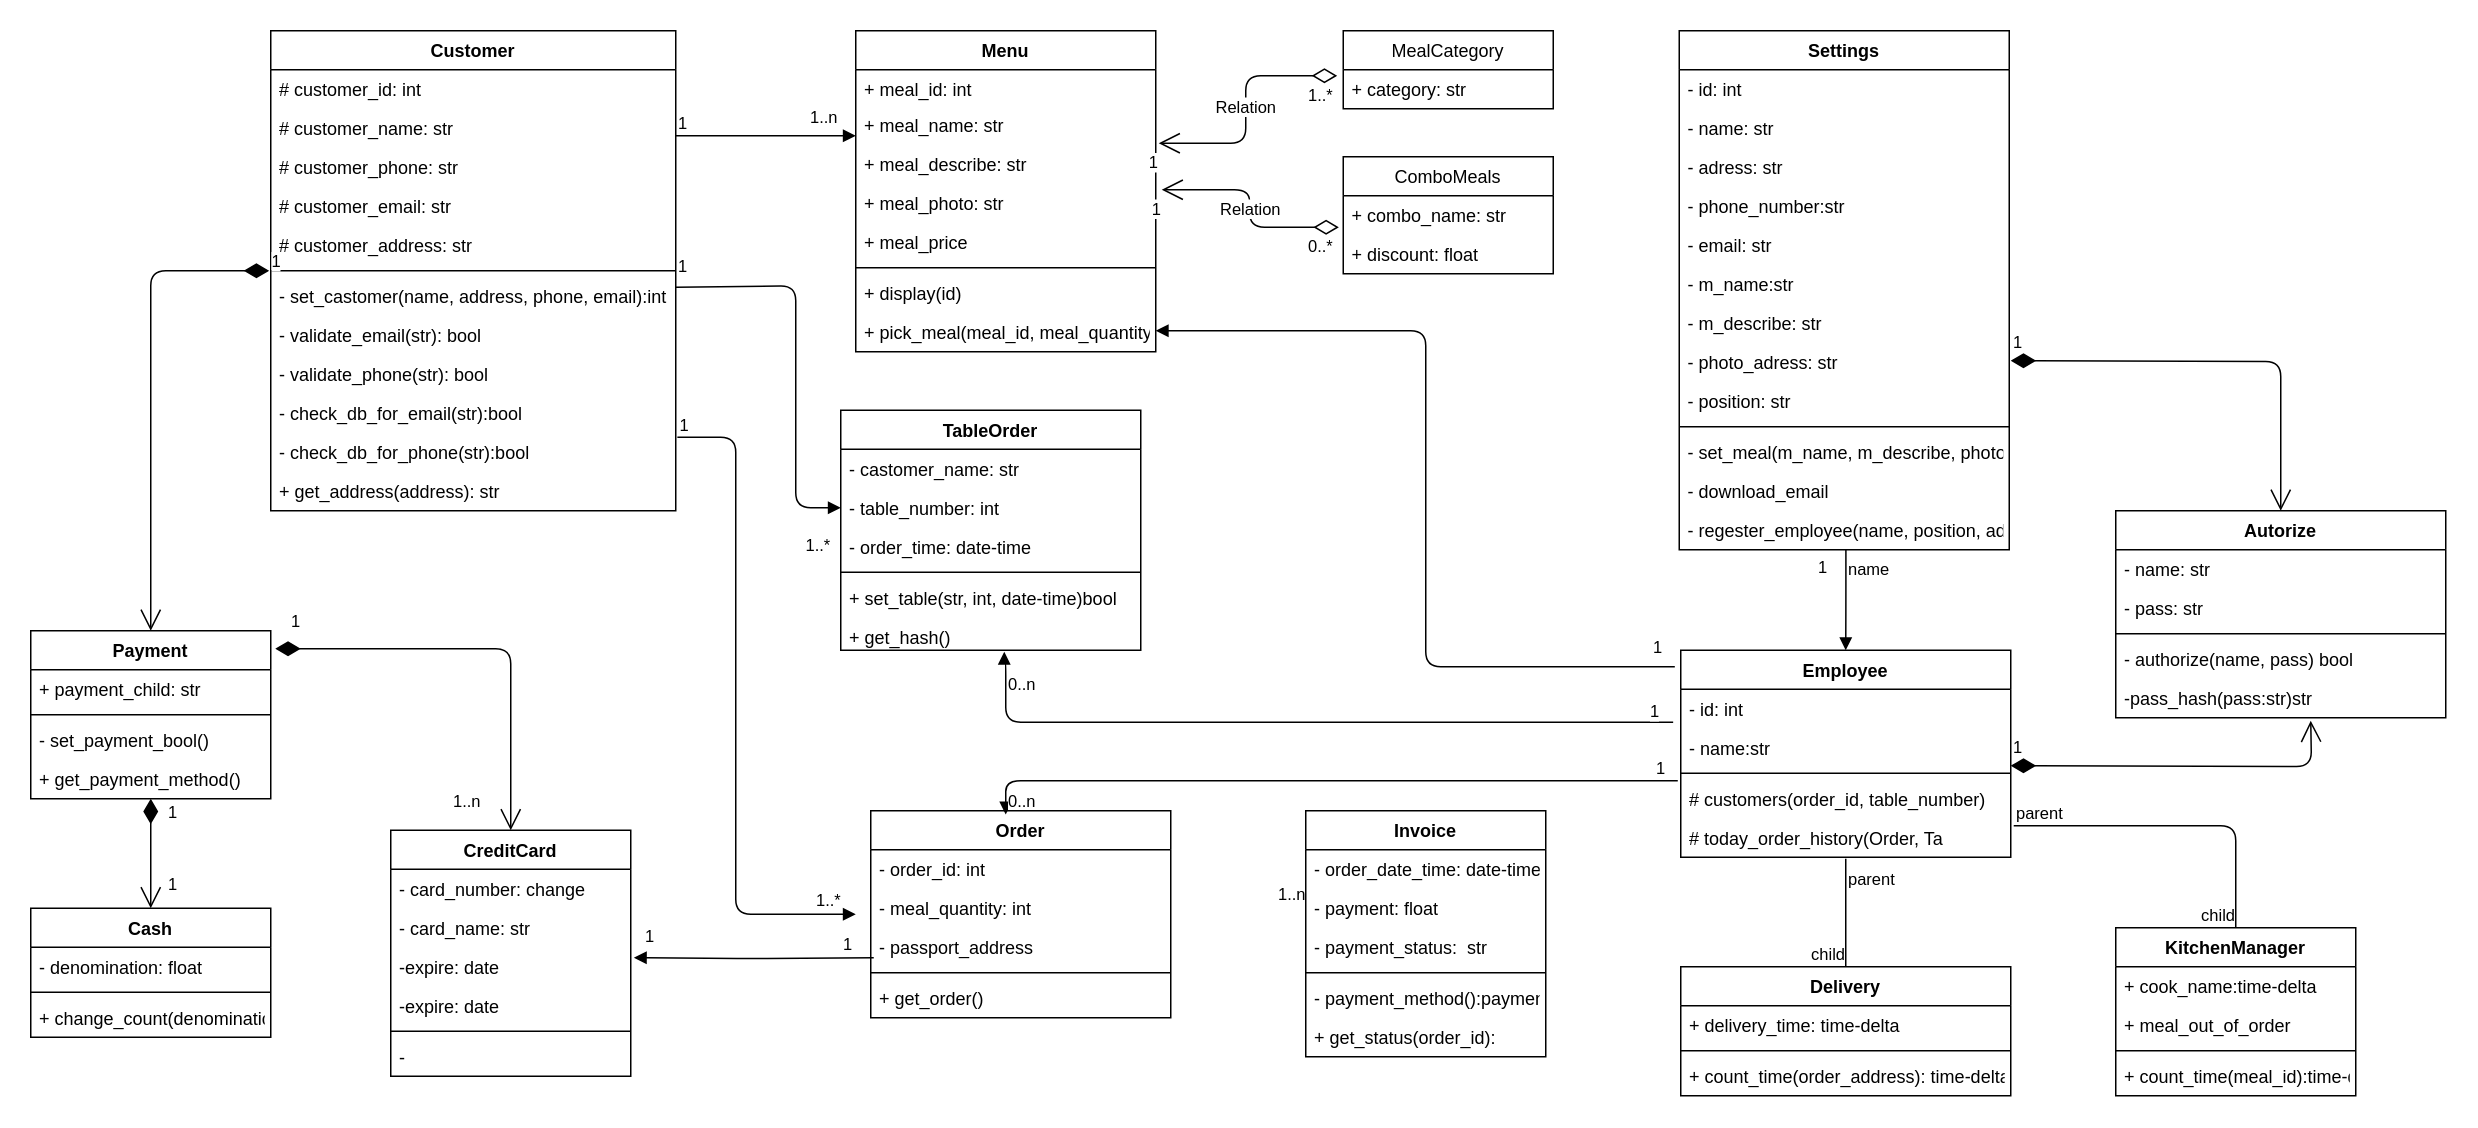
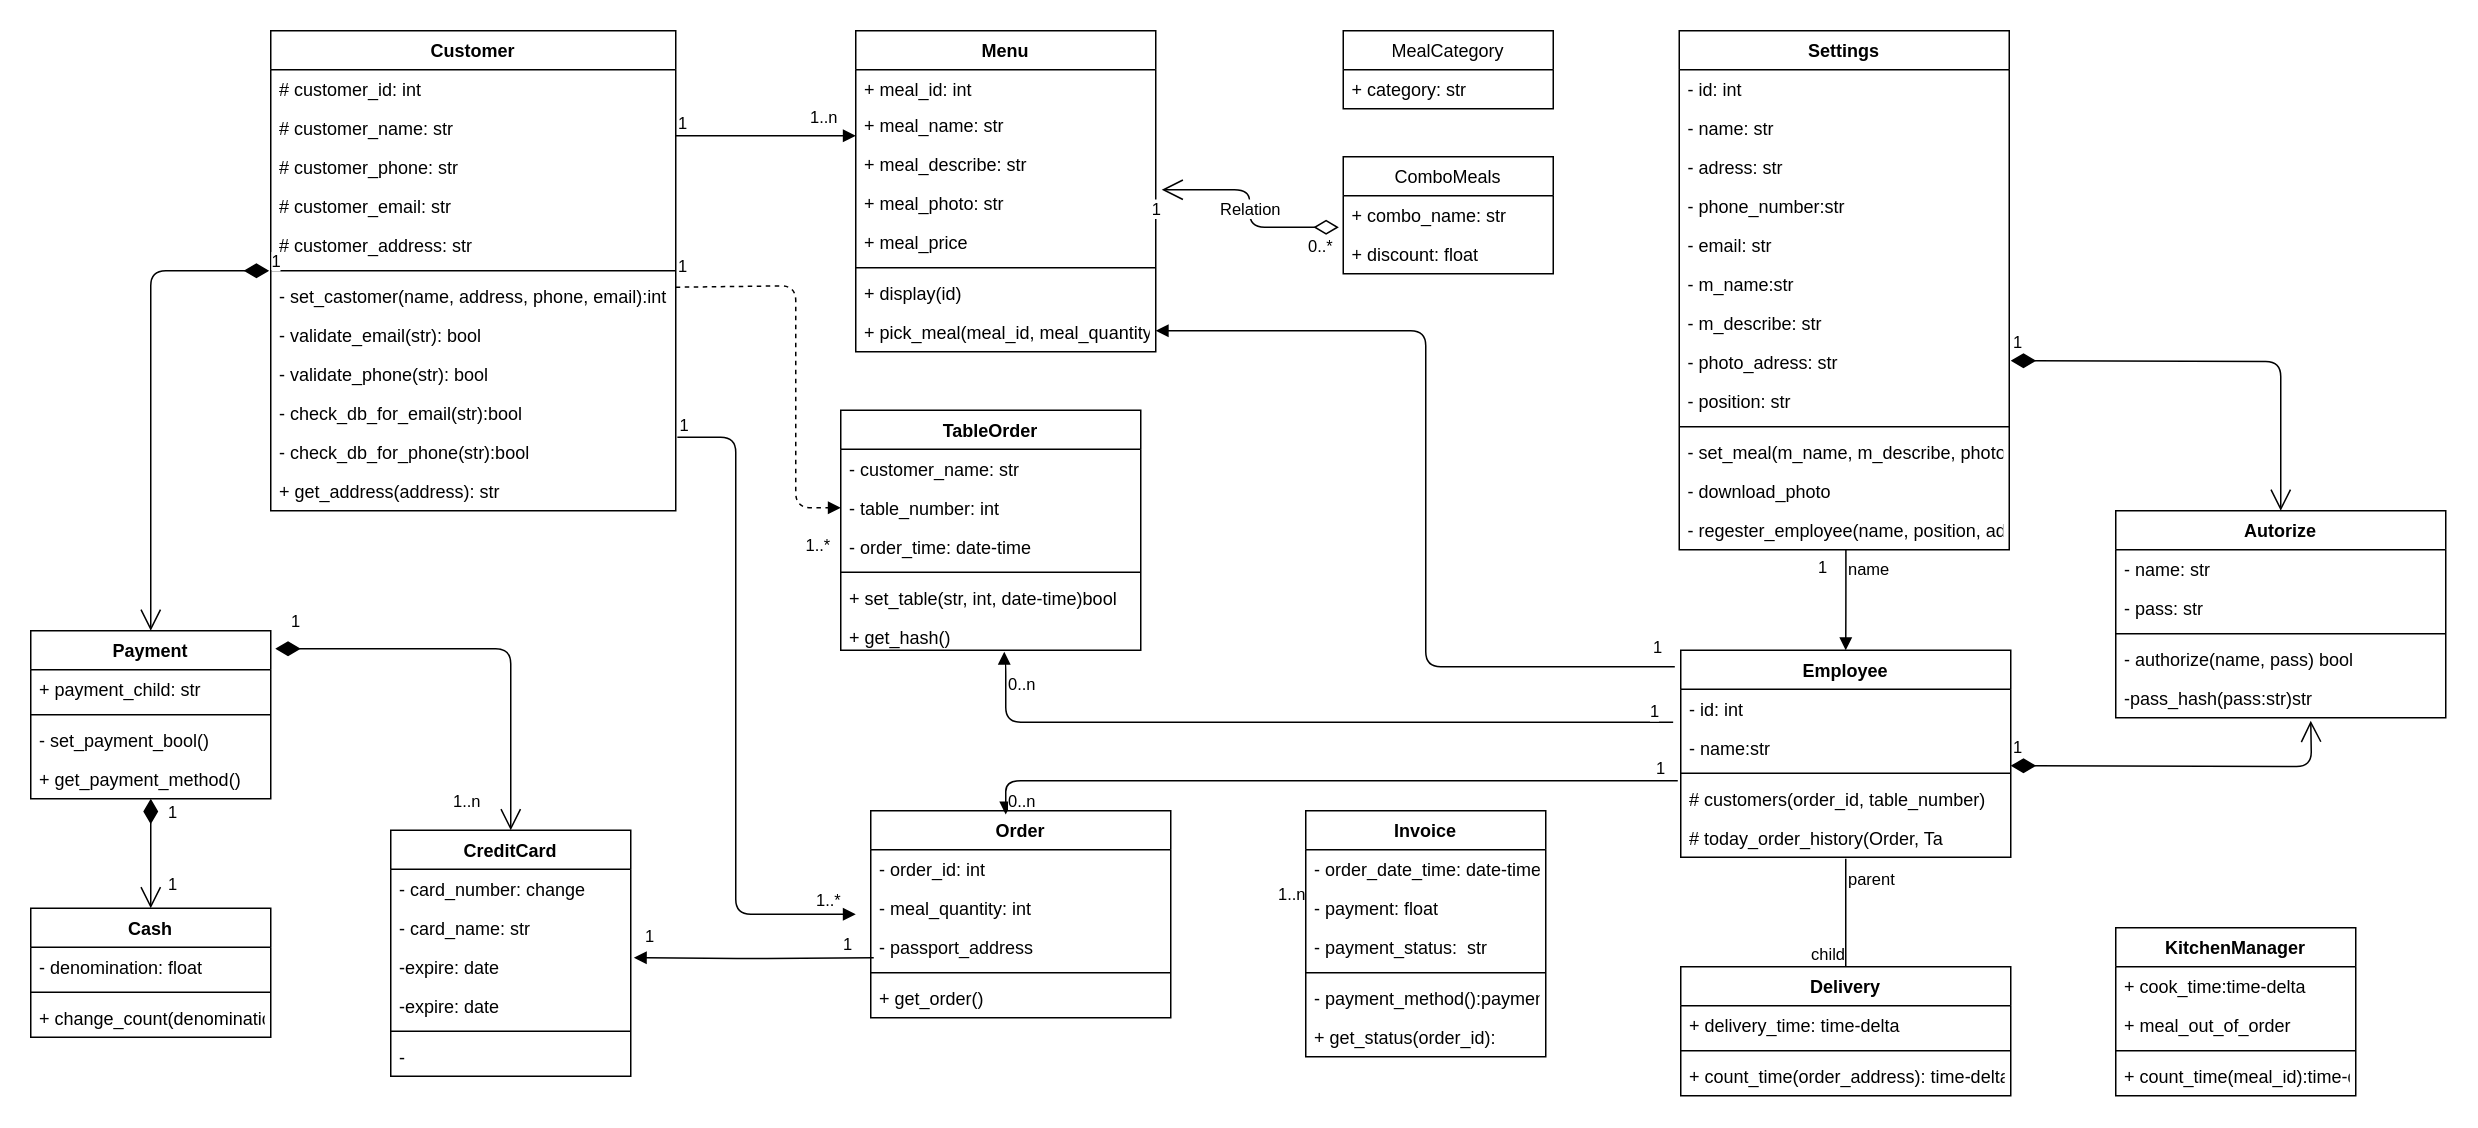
(1246, 117) -> none
(796, 353) -> (796, 353)
(943, 470) -> (943, 470)
(1759, 492) -> (1763, 492)
(2171, 826) -> none
(2226, 987) -> (2223, 987)
